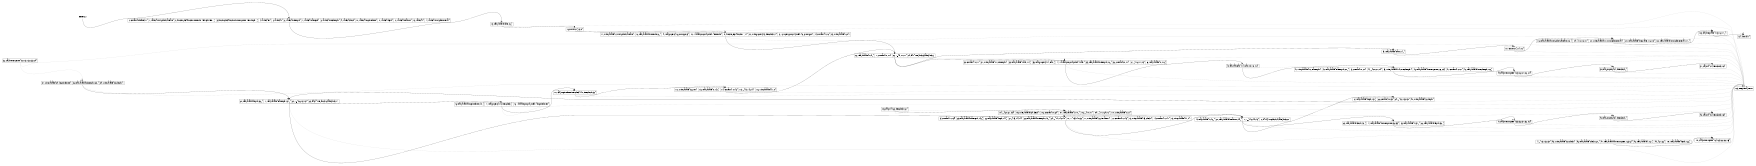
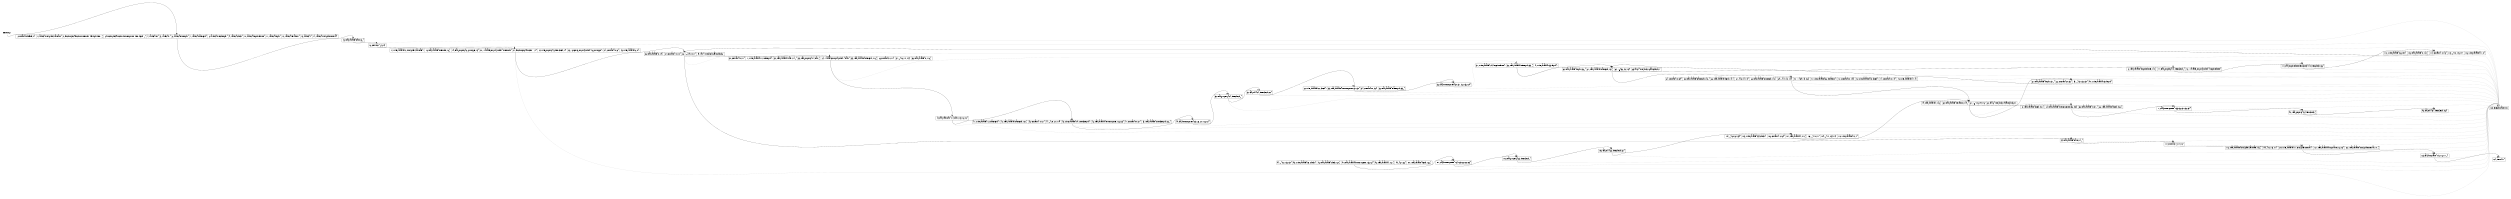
none -> (1354, 89)
none -> (1517, 159)
